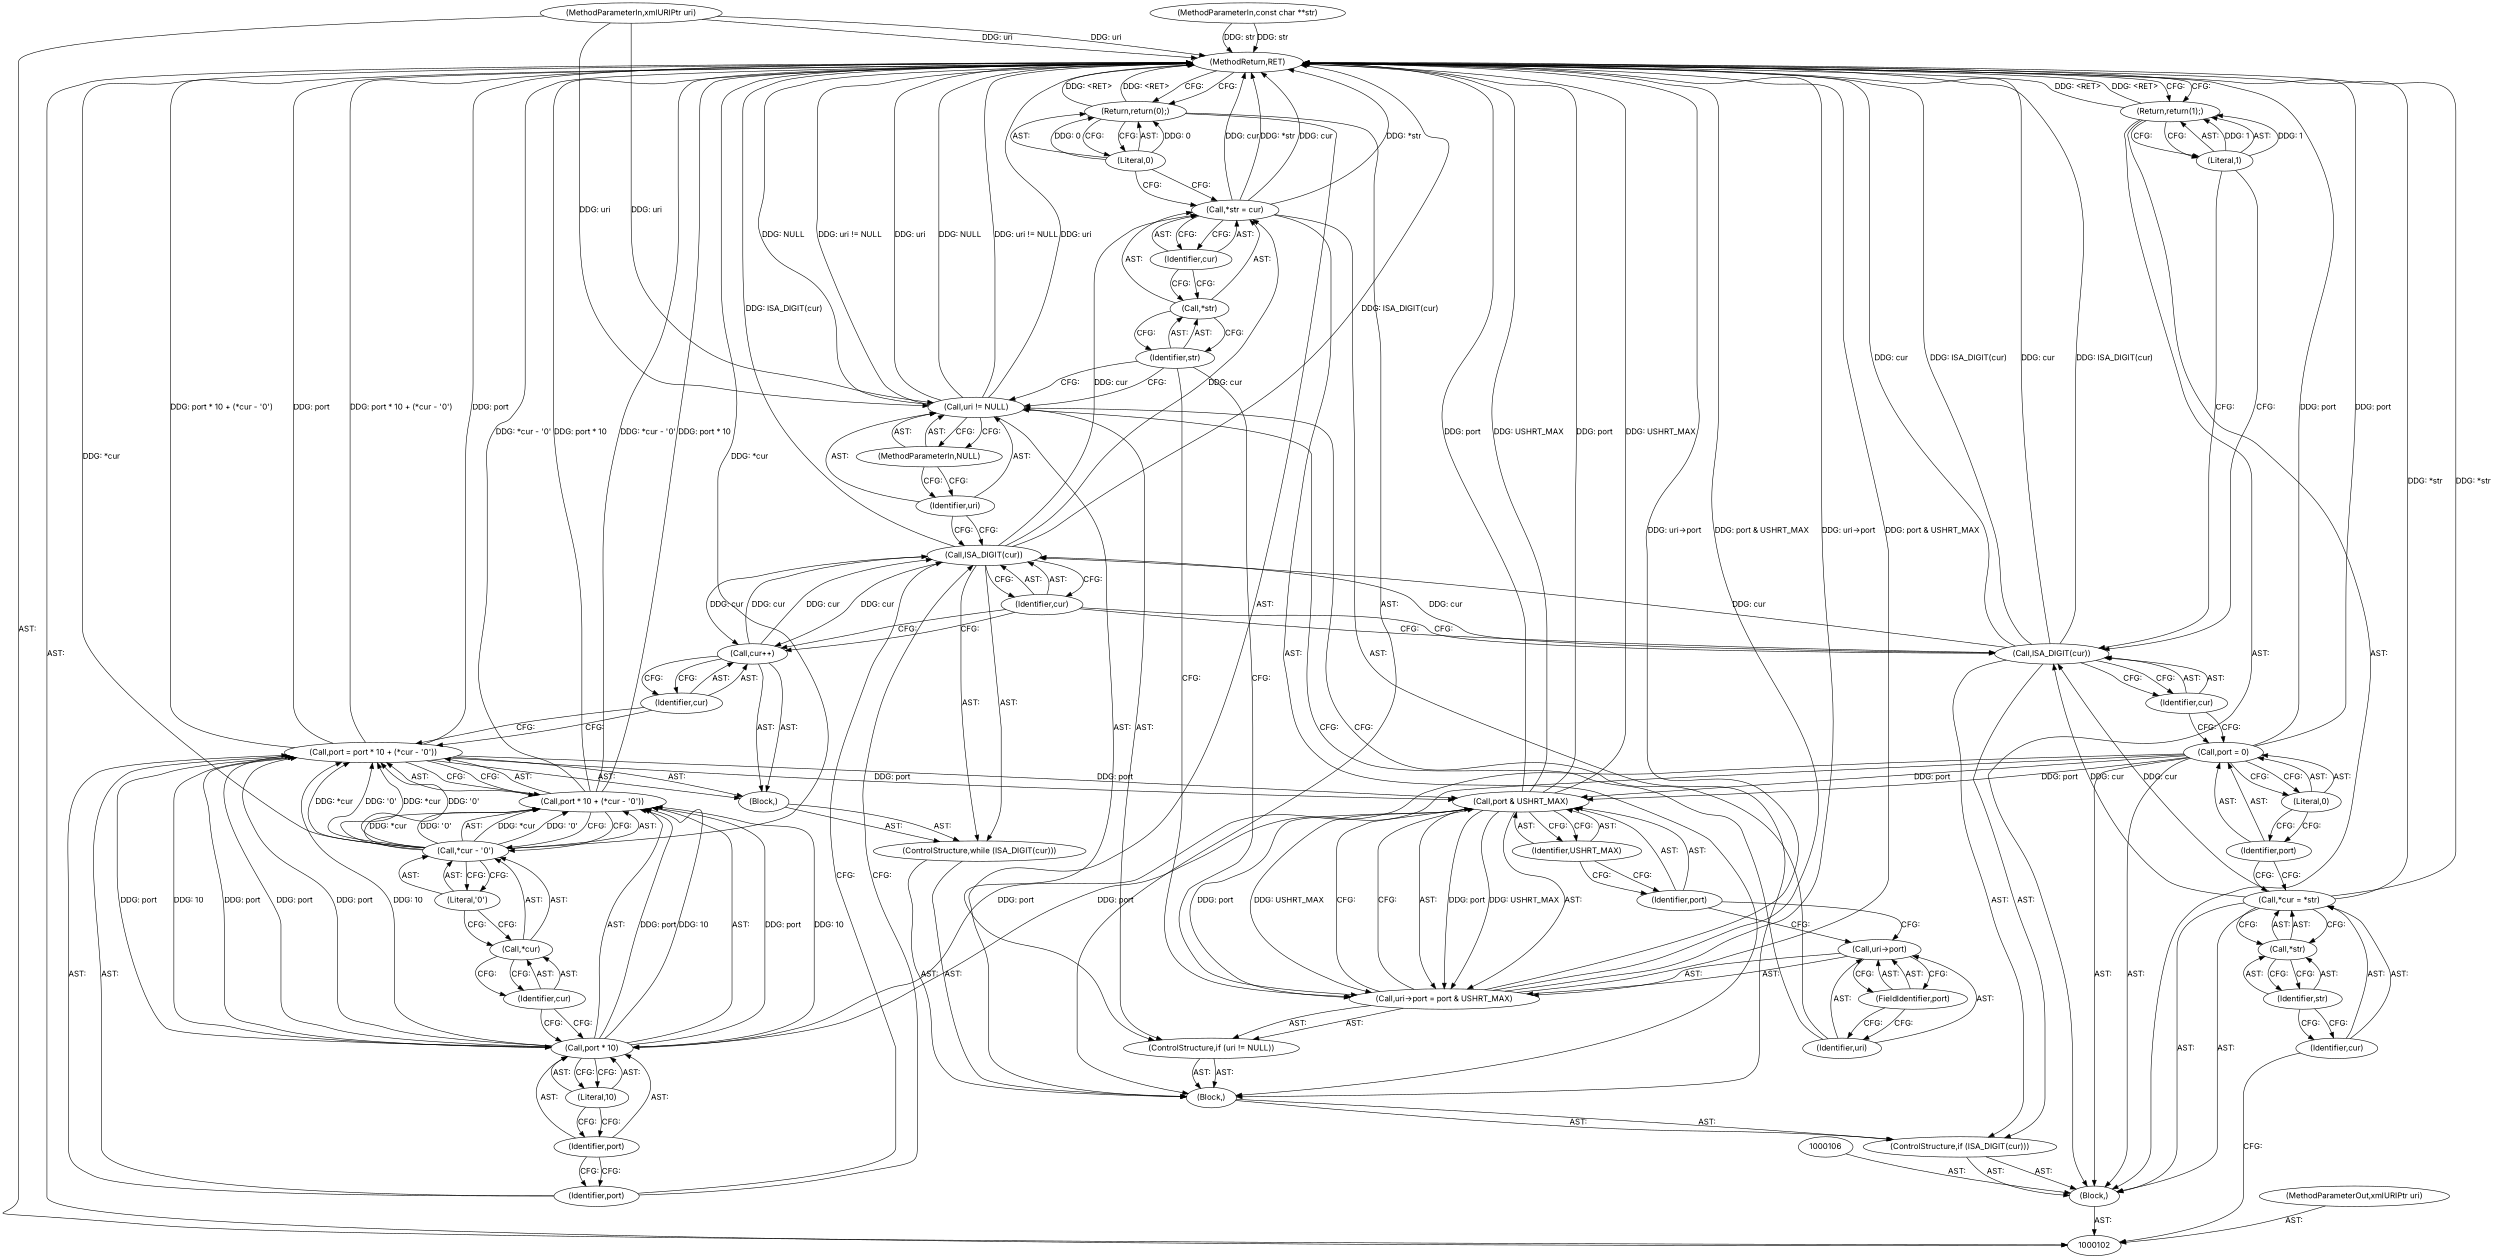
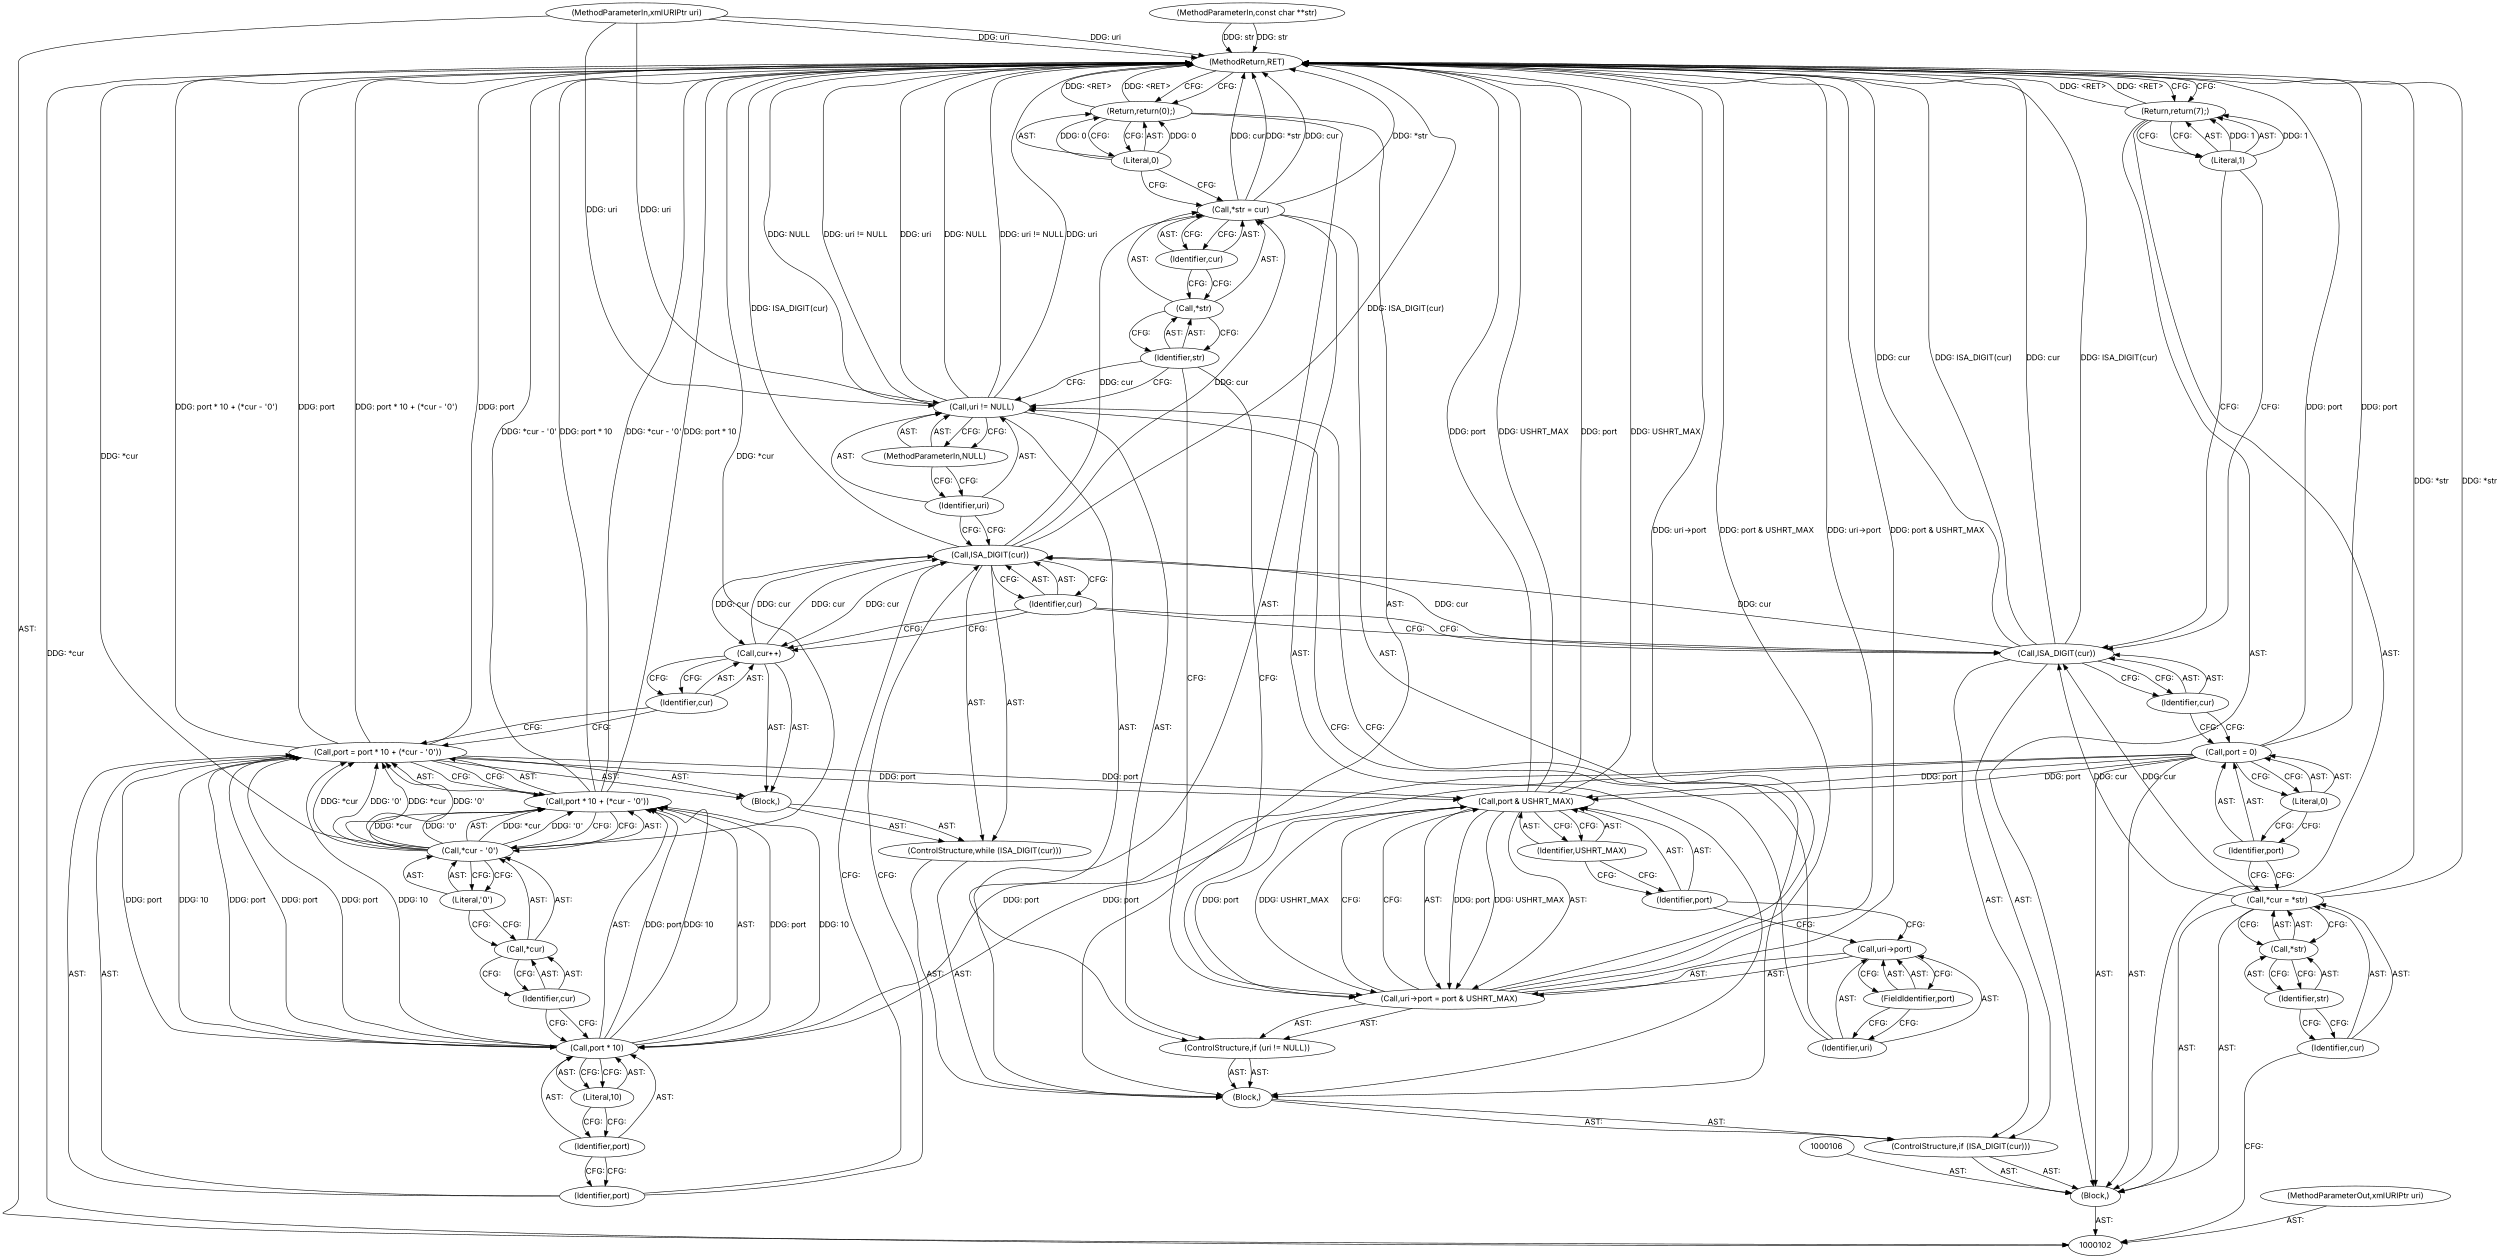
(2170, 112) -> (2175, 112)
(57, 654) -> (66, 654)
